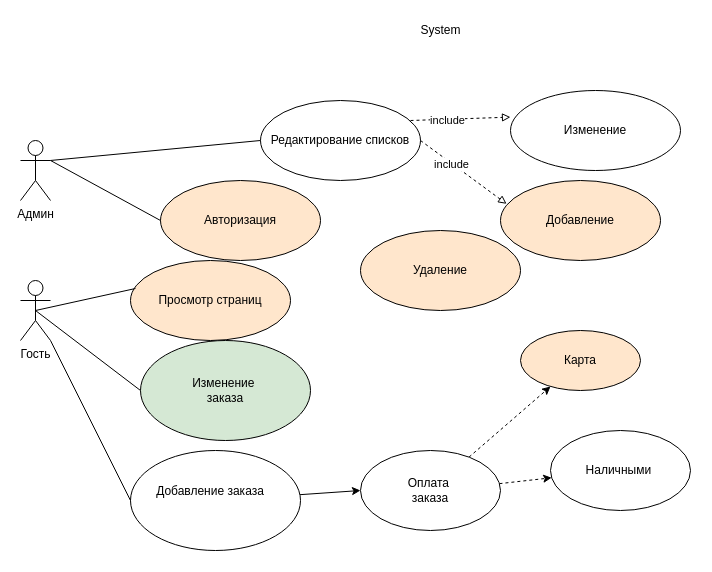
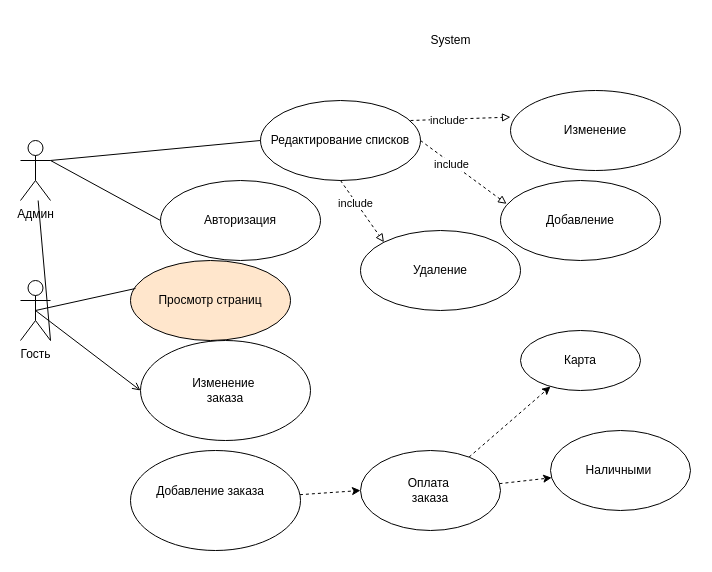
(441, 31) -> (451, 41)
none -> (360, 208)
(241, 221) -> (241, 221)
(581, 221) -> (581, 221)
(441, 271) -> (441, 271)
(581, 361) -> (581, 361)
(137, 387) -> (136, 387)
(226, 391) -> (226, 391)
(91, 421) -> (42, 250)
(327, 493) -> (327, 493)
